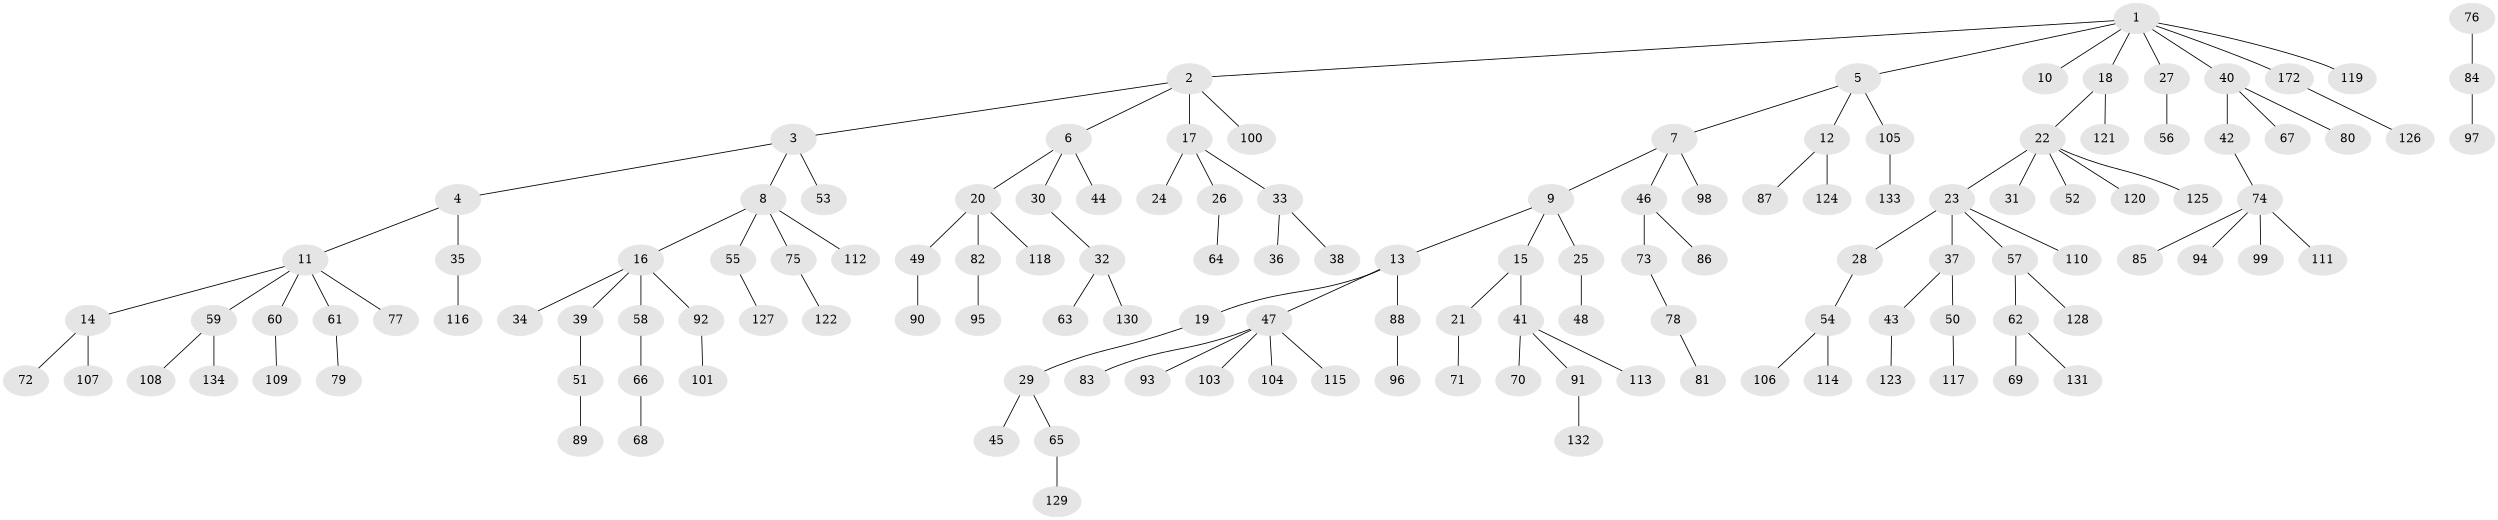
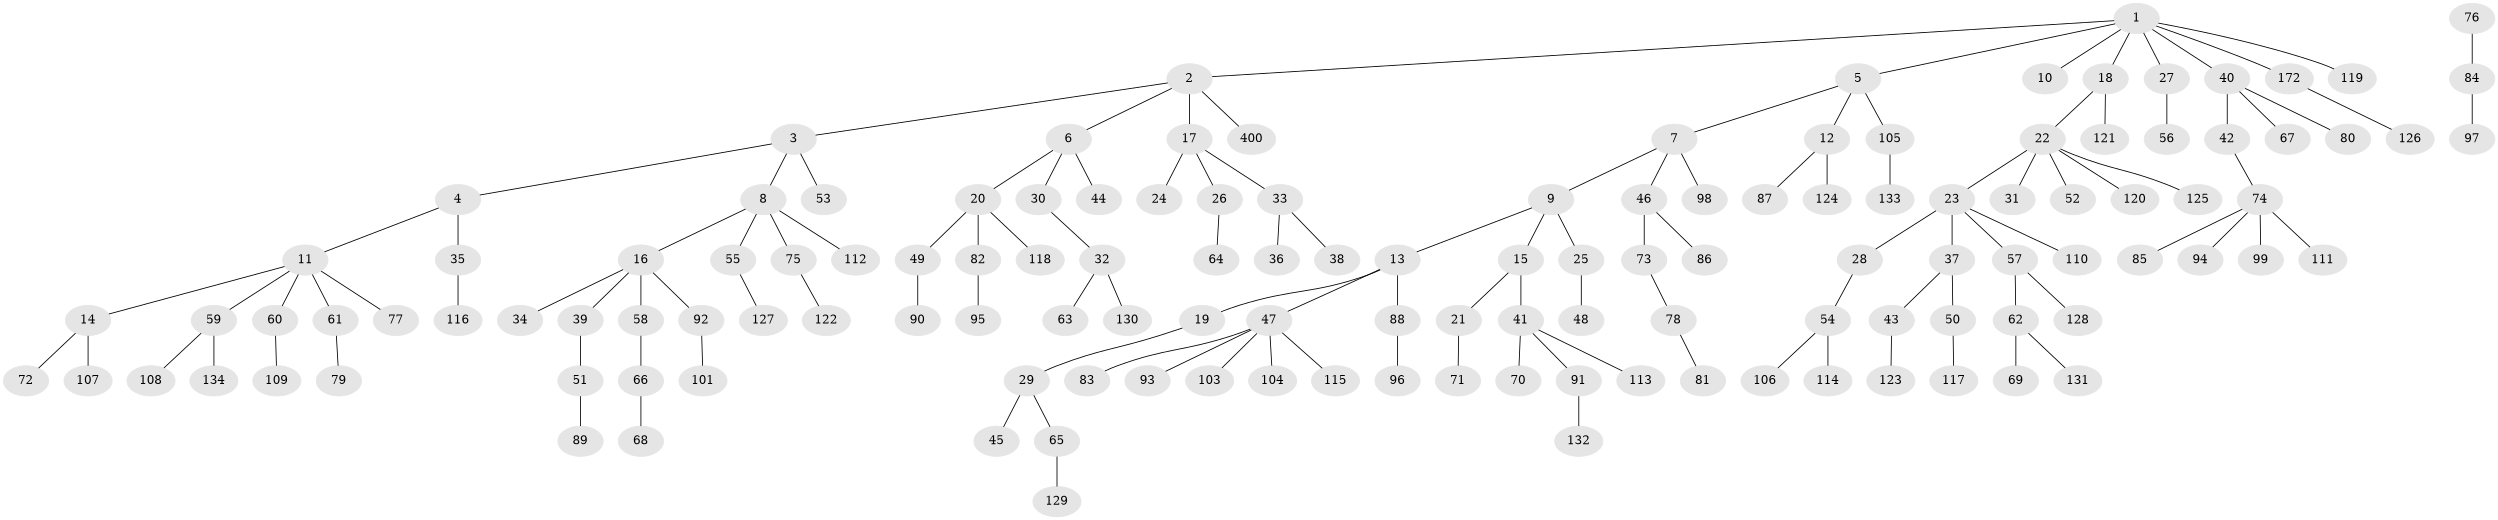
(1252, 139) -> (1252, 139)
